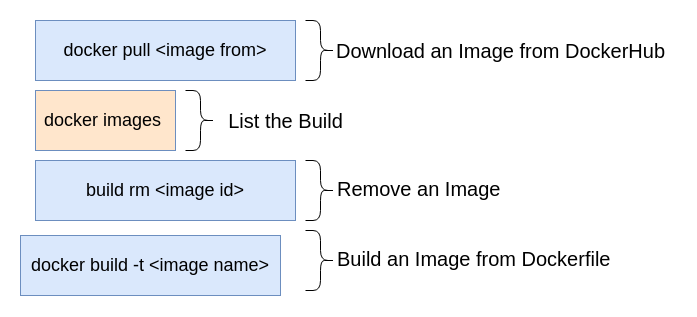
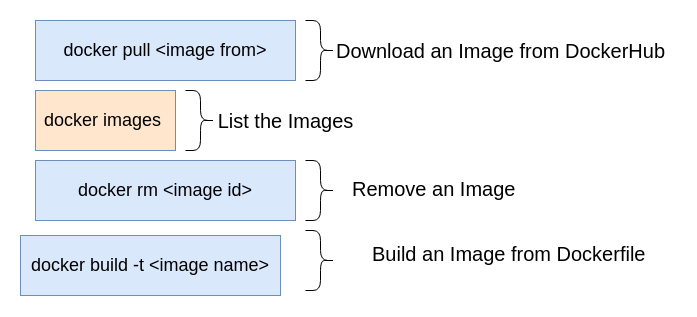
(286, 121) -> (286, 121)
(166, 191) -> (166, 191)
(431, 191) -> (446, 191)
(486, 261) -> (521, 256)
